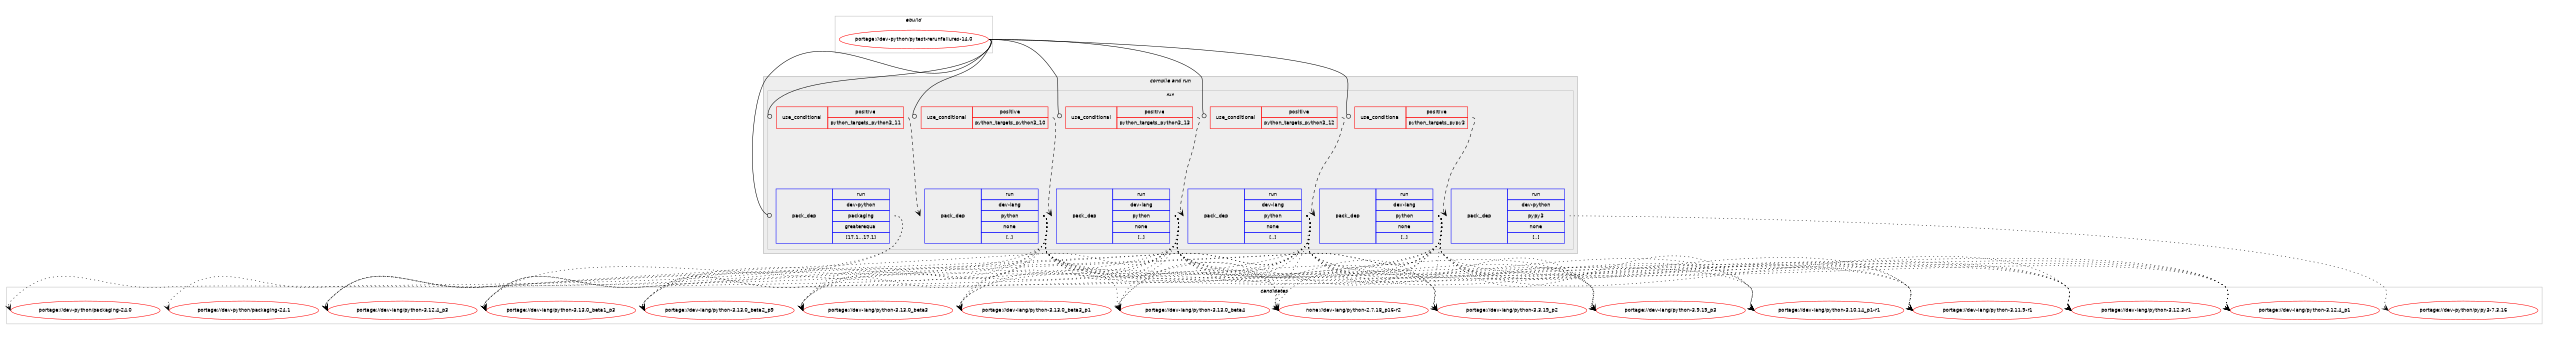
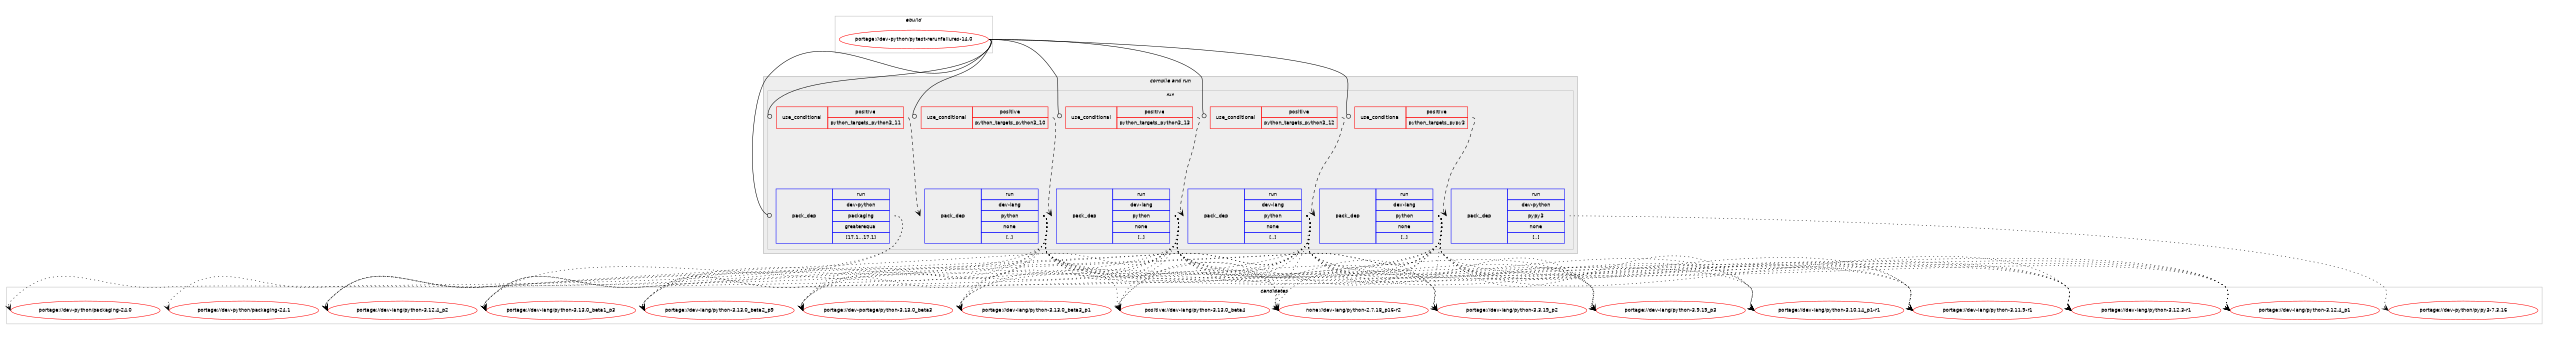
(403, 310) -> (403, 310)
(878, 310) -> (878, 310)
(1195, 310) -> (1195, 310)
